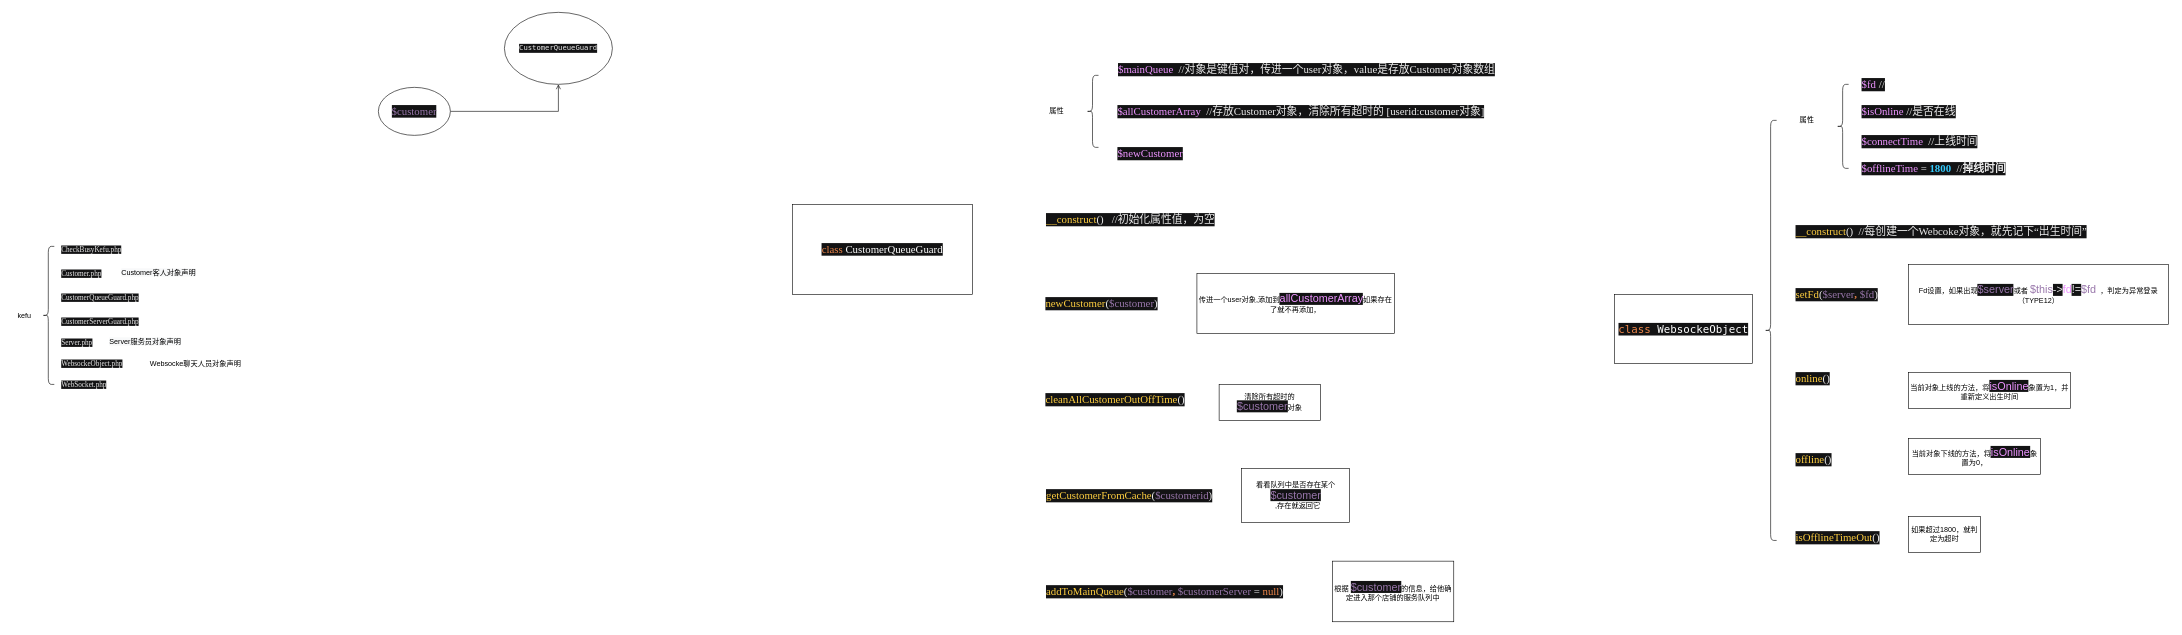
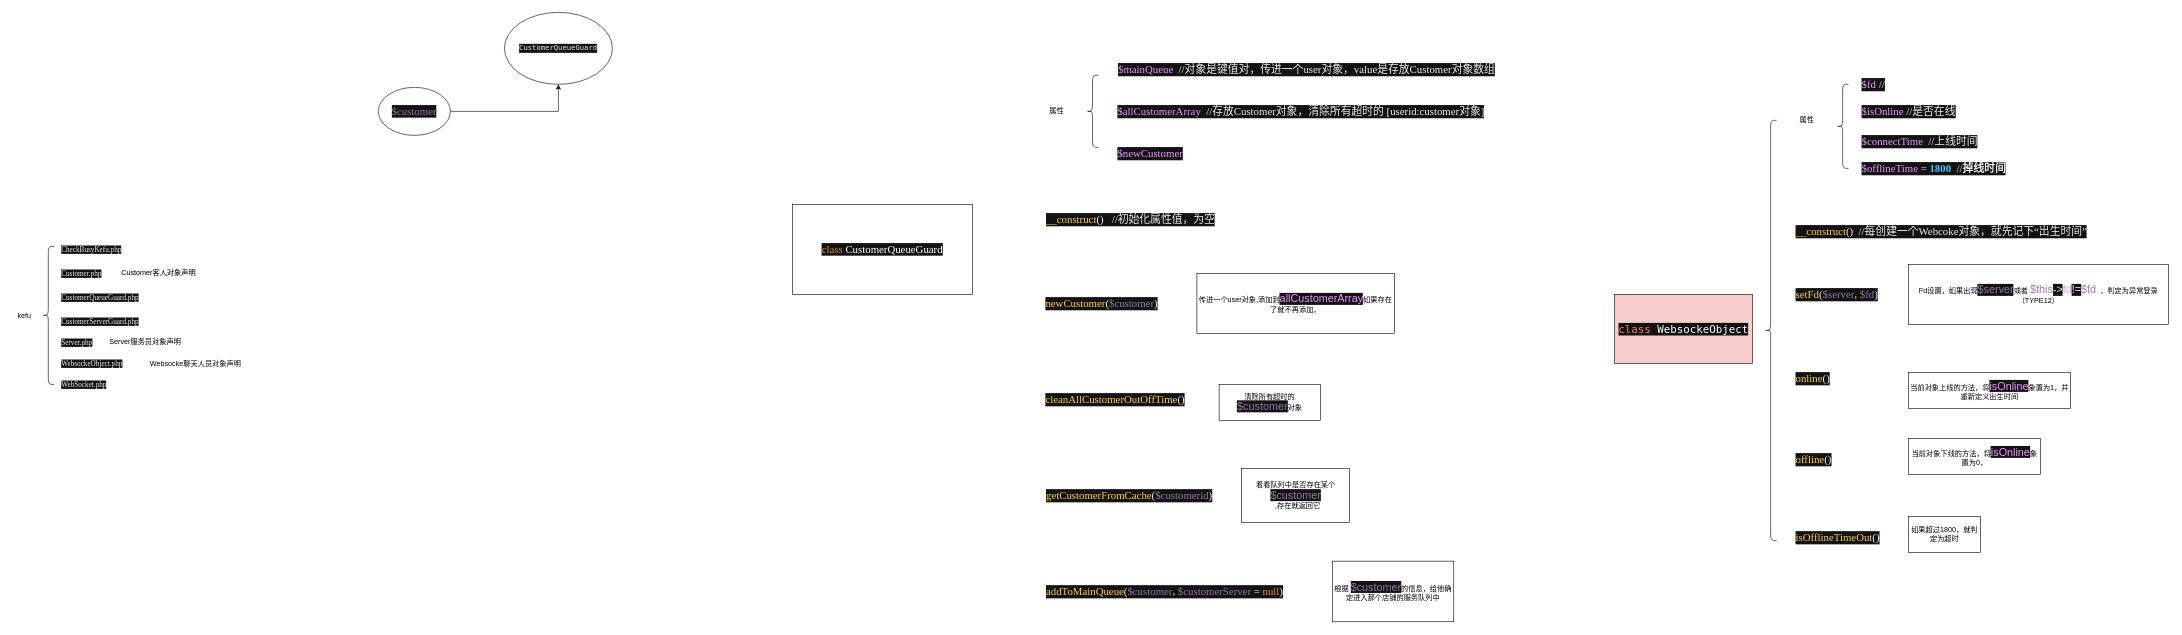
(558, 88) -> (558, 89)
(1683, 329) -> (1683, 329)
